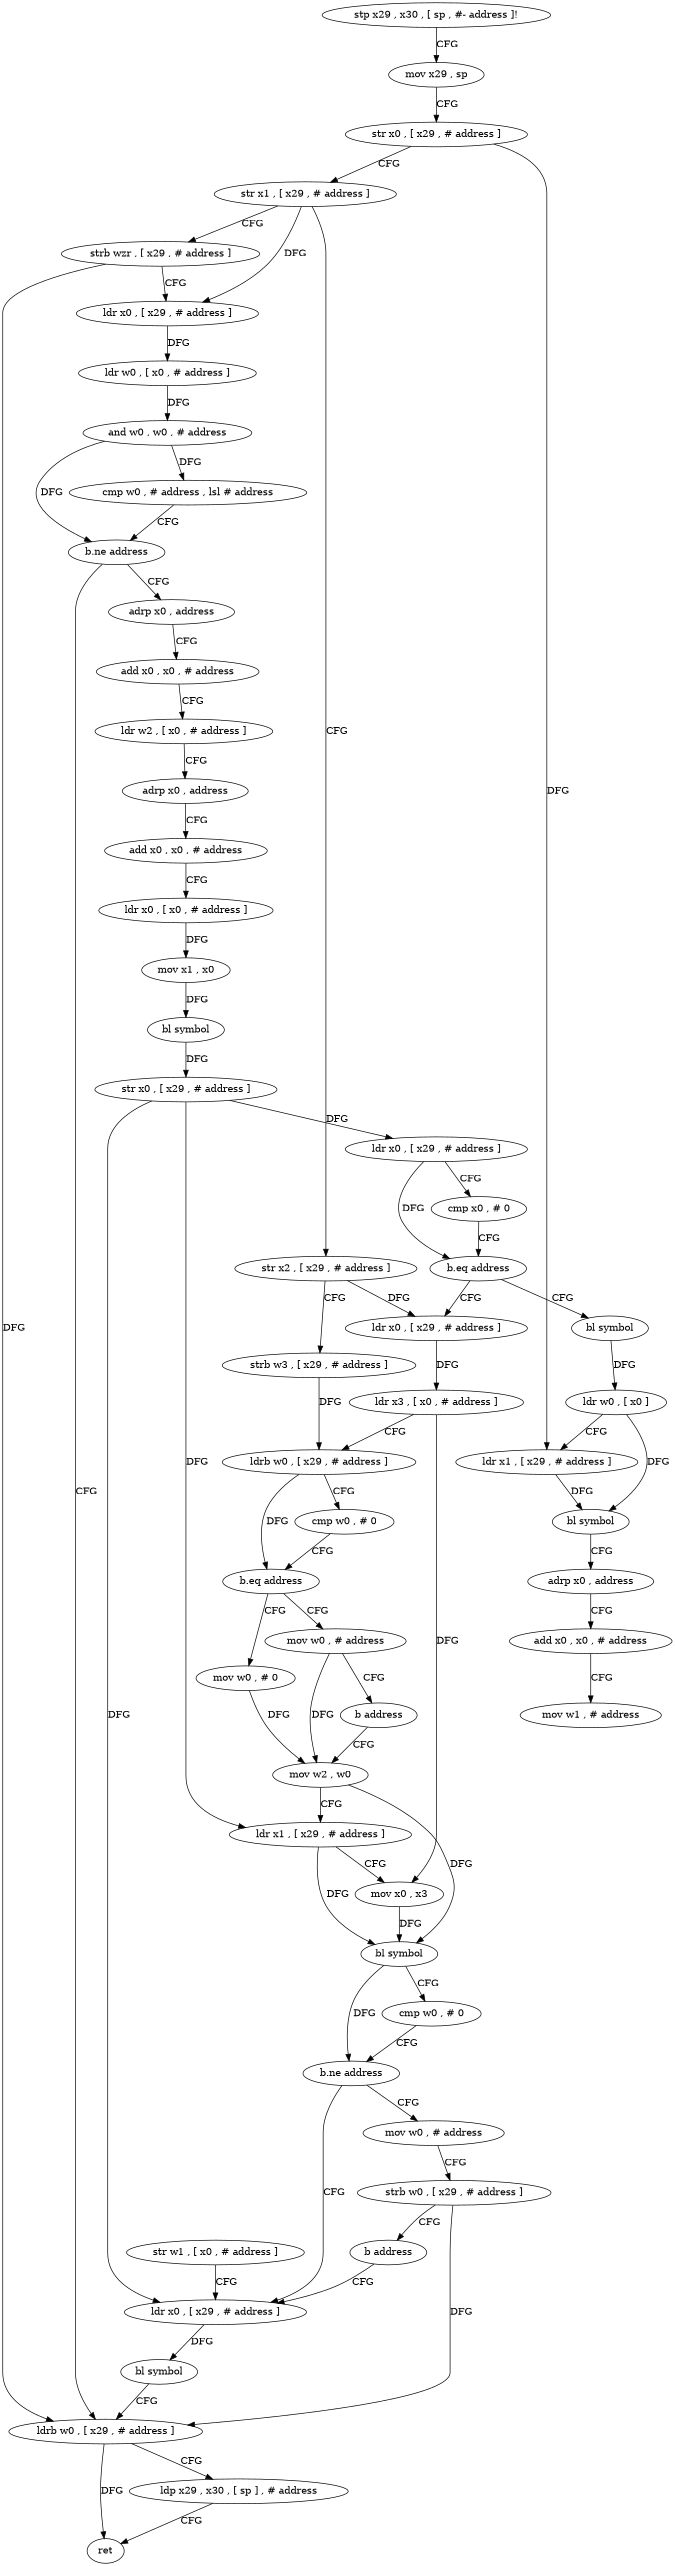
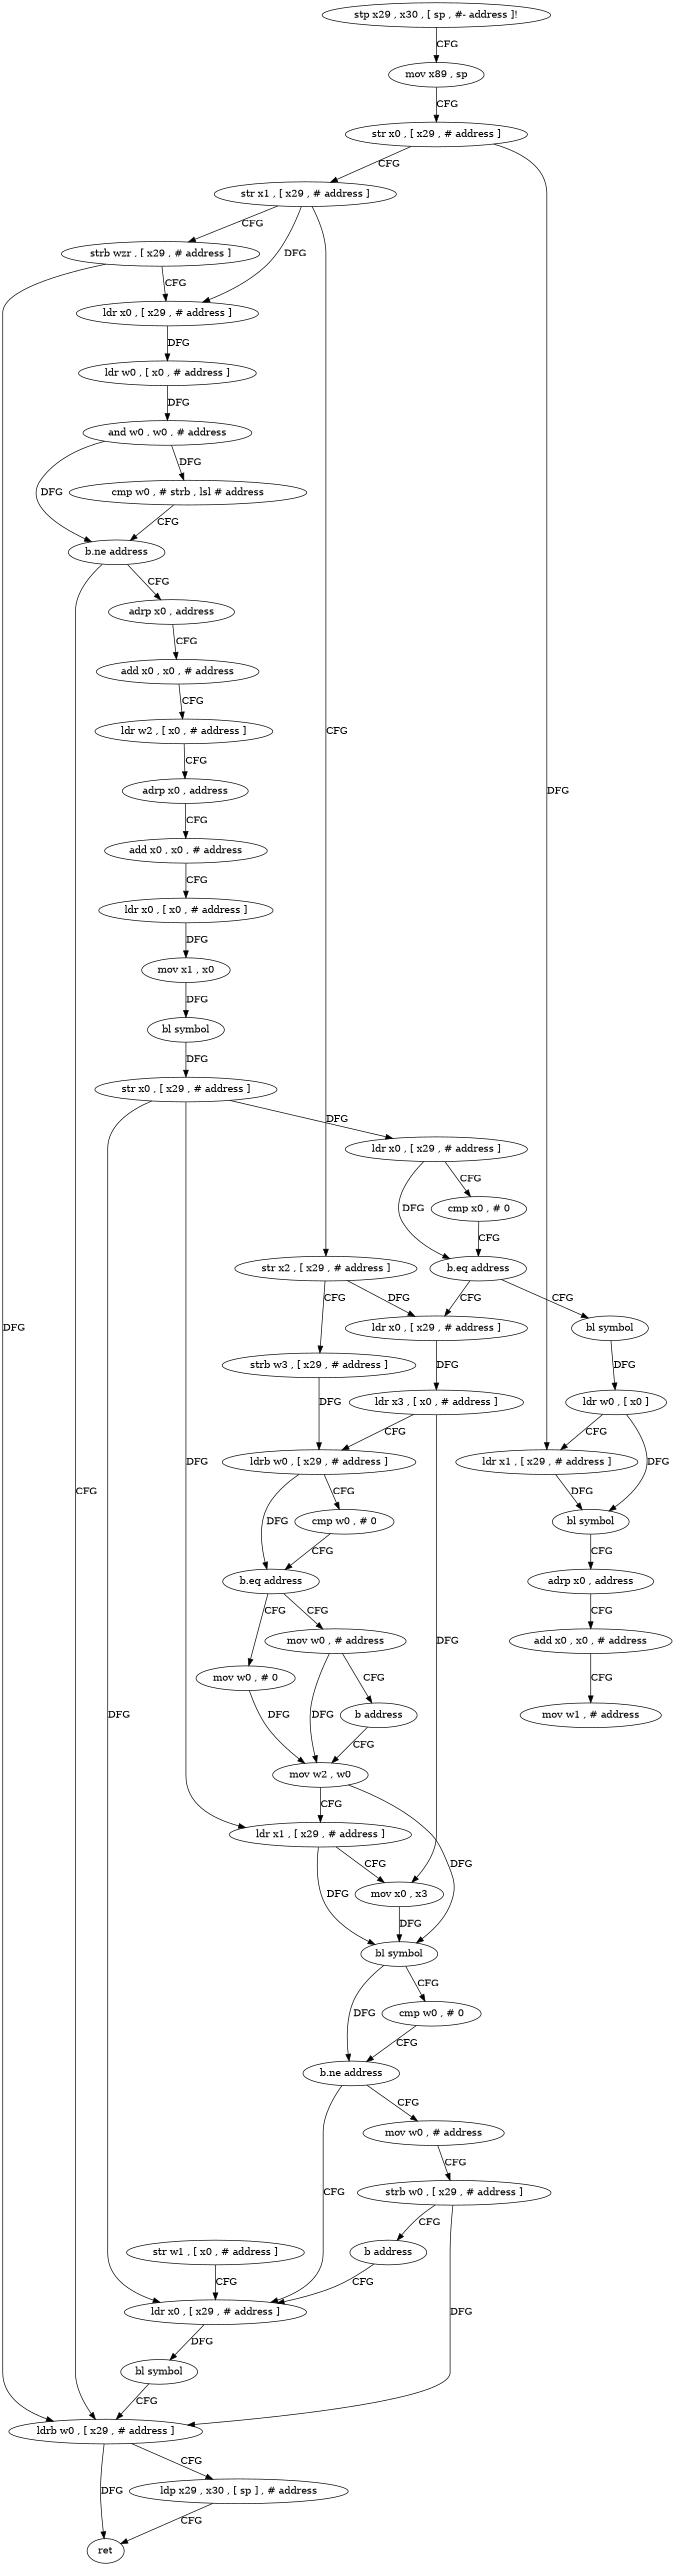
(436, 75) -> (436, 75)
(188, 493) -> (188, 493)
